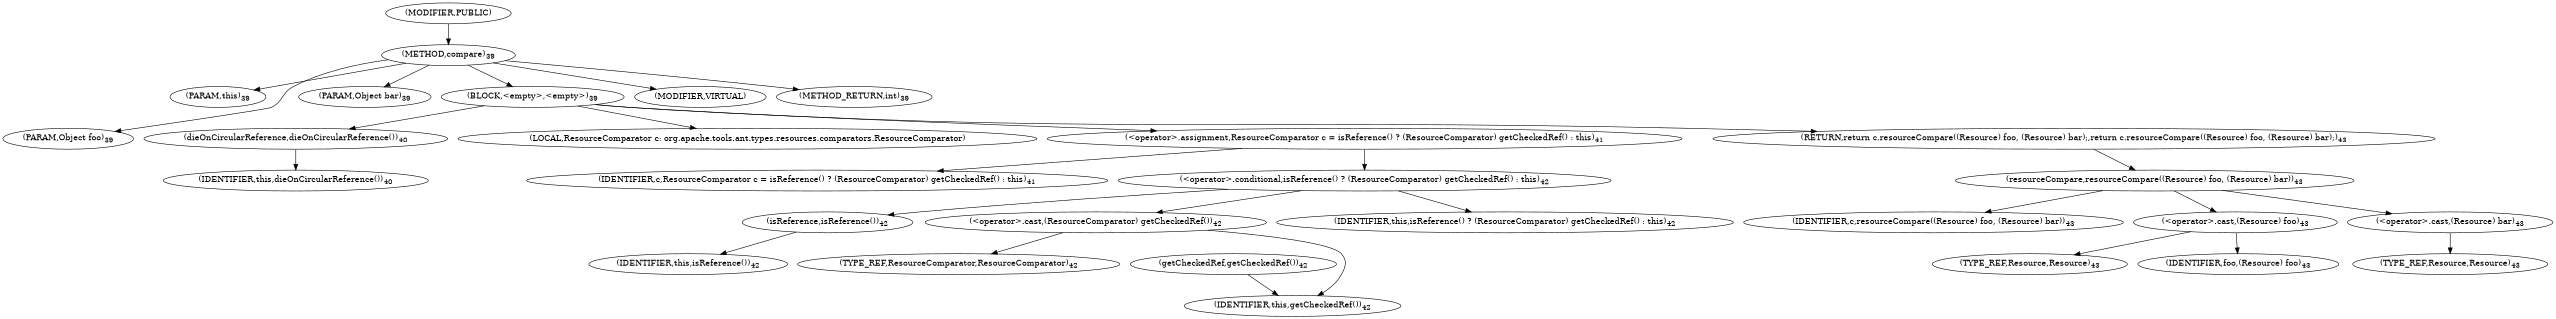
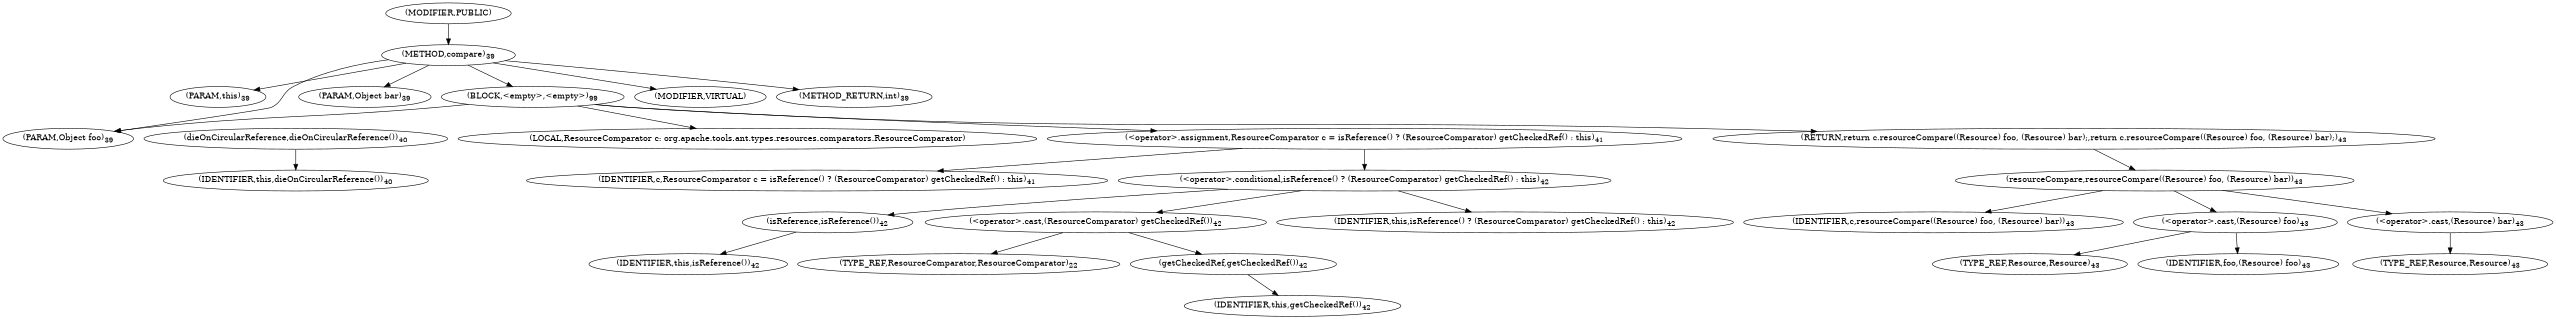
(594, 96) -> (594, 96)
(420, 117) -> (294, 117)
(1300, 241) -> (1162, 243)
(1073, 263) -> (1073, 263)
